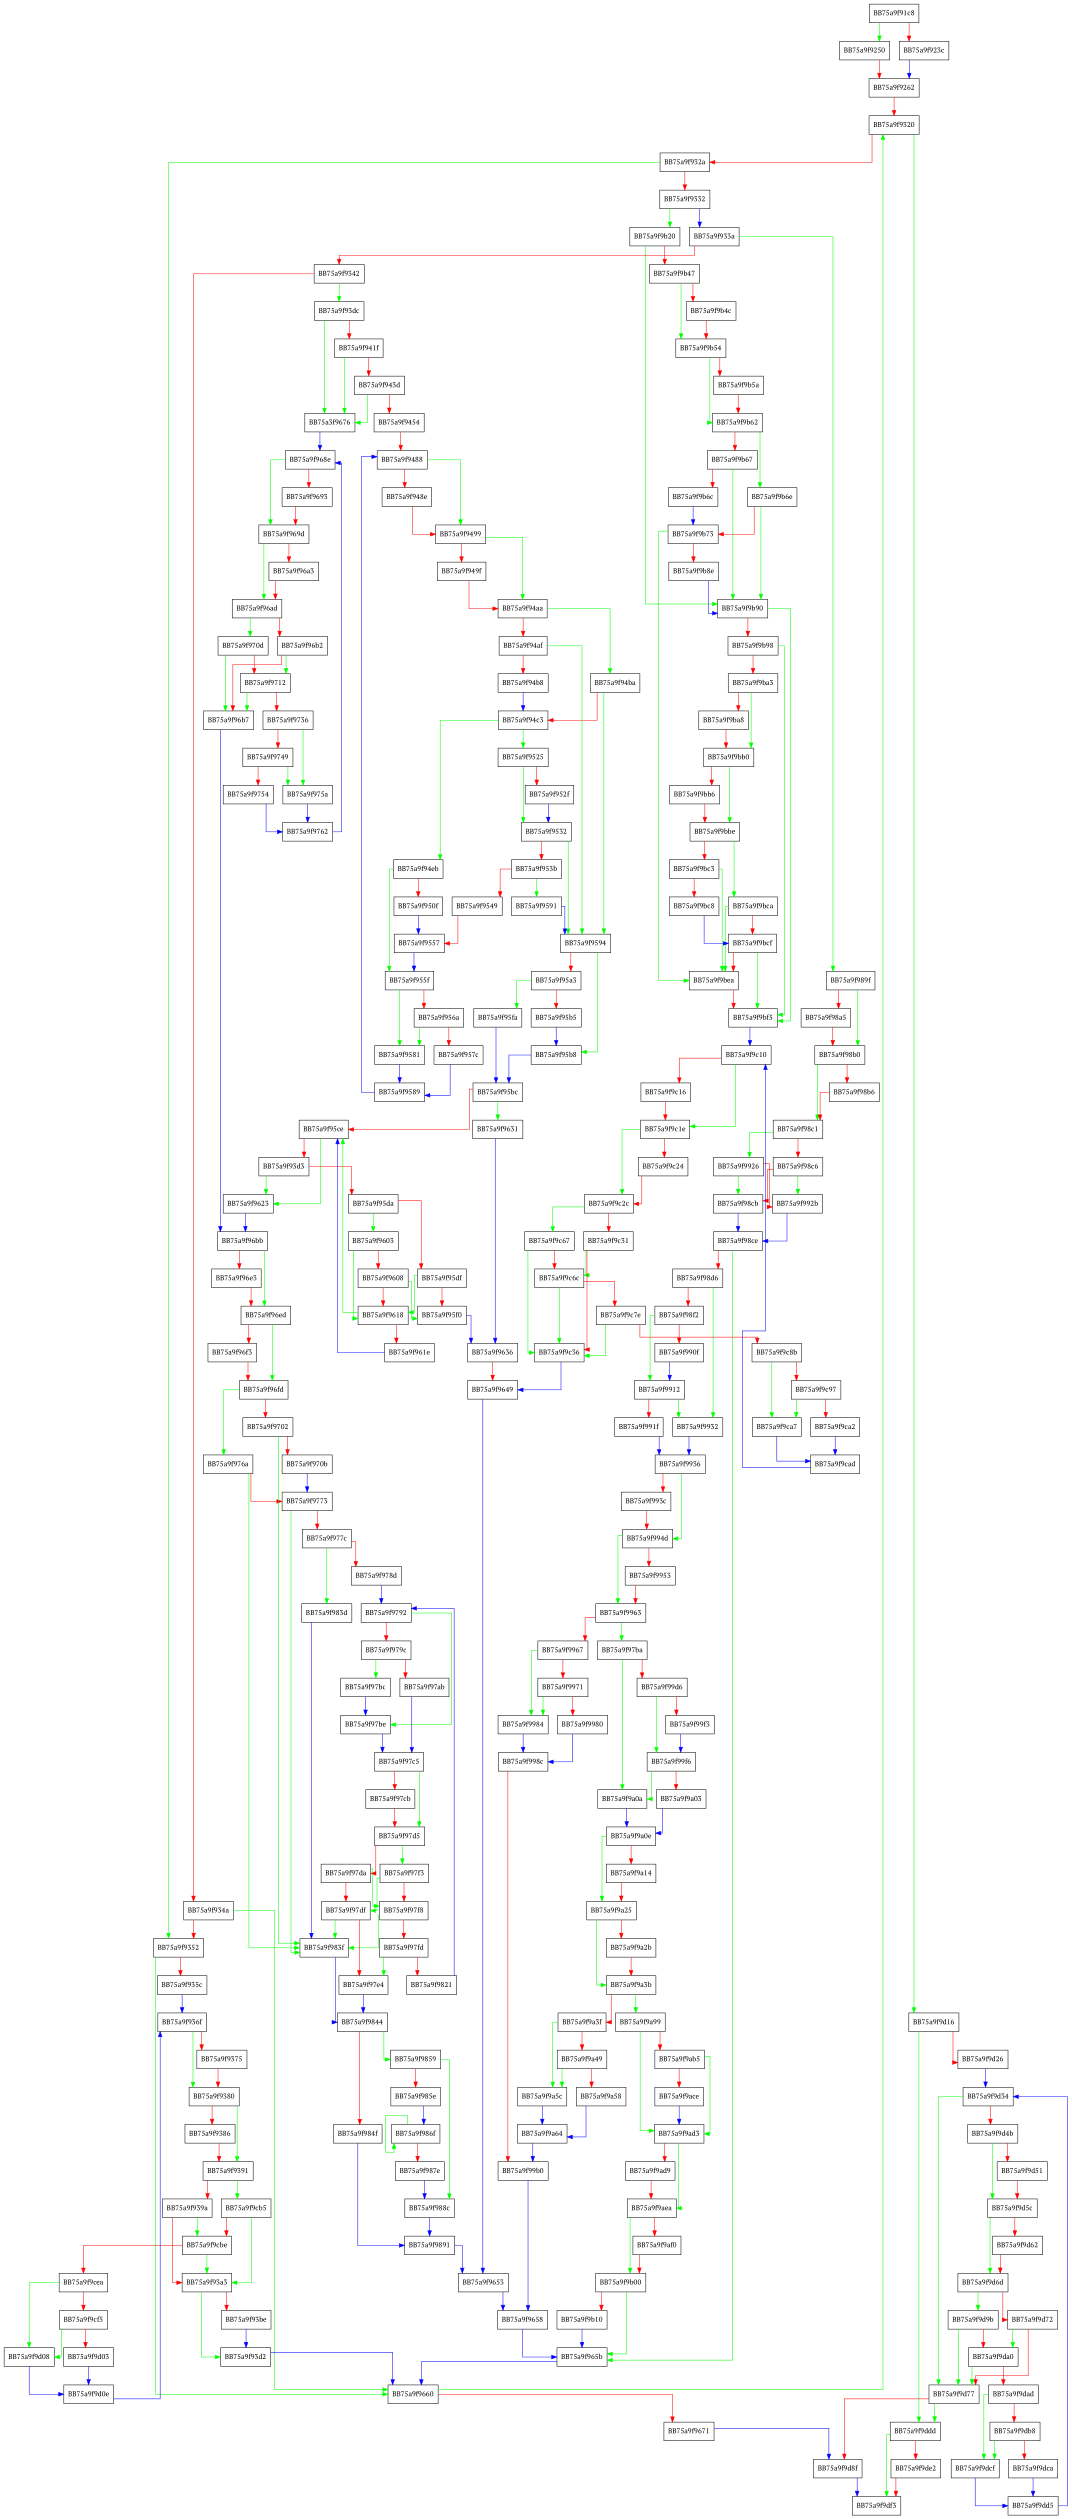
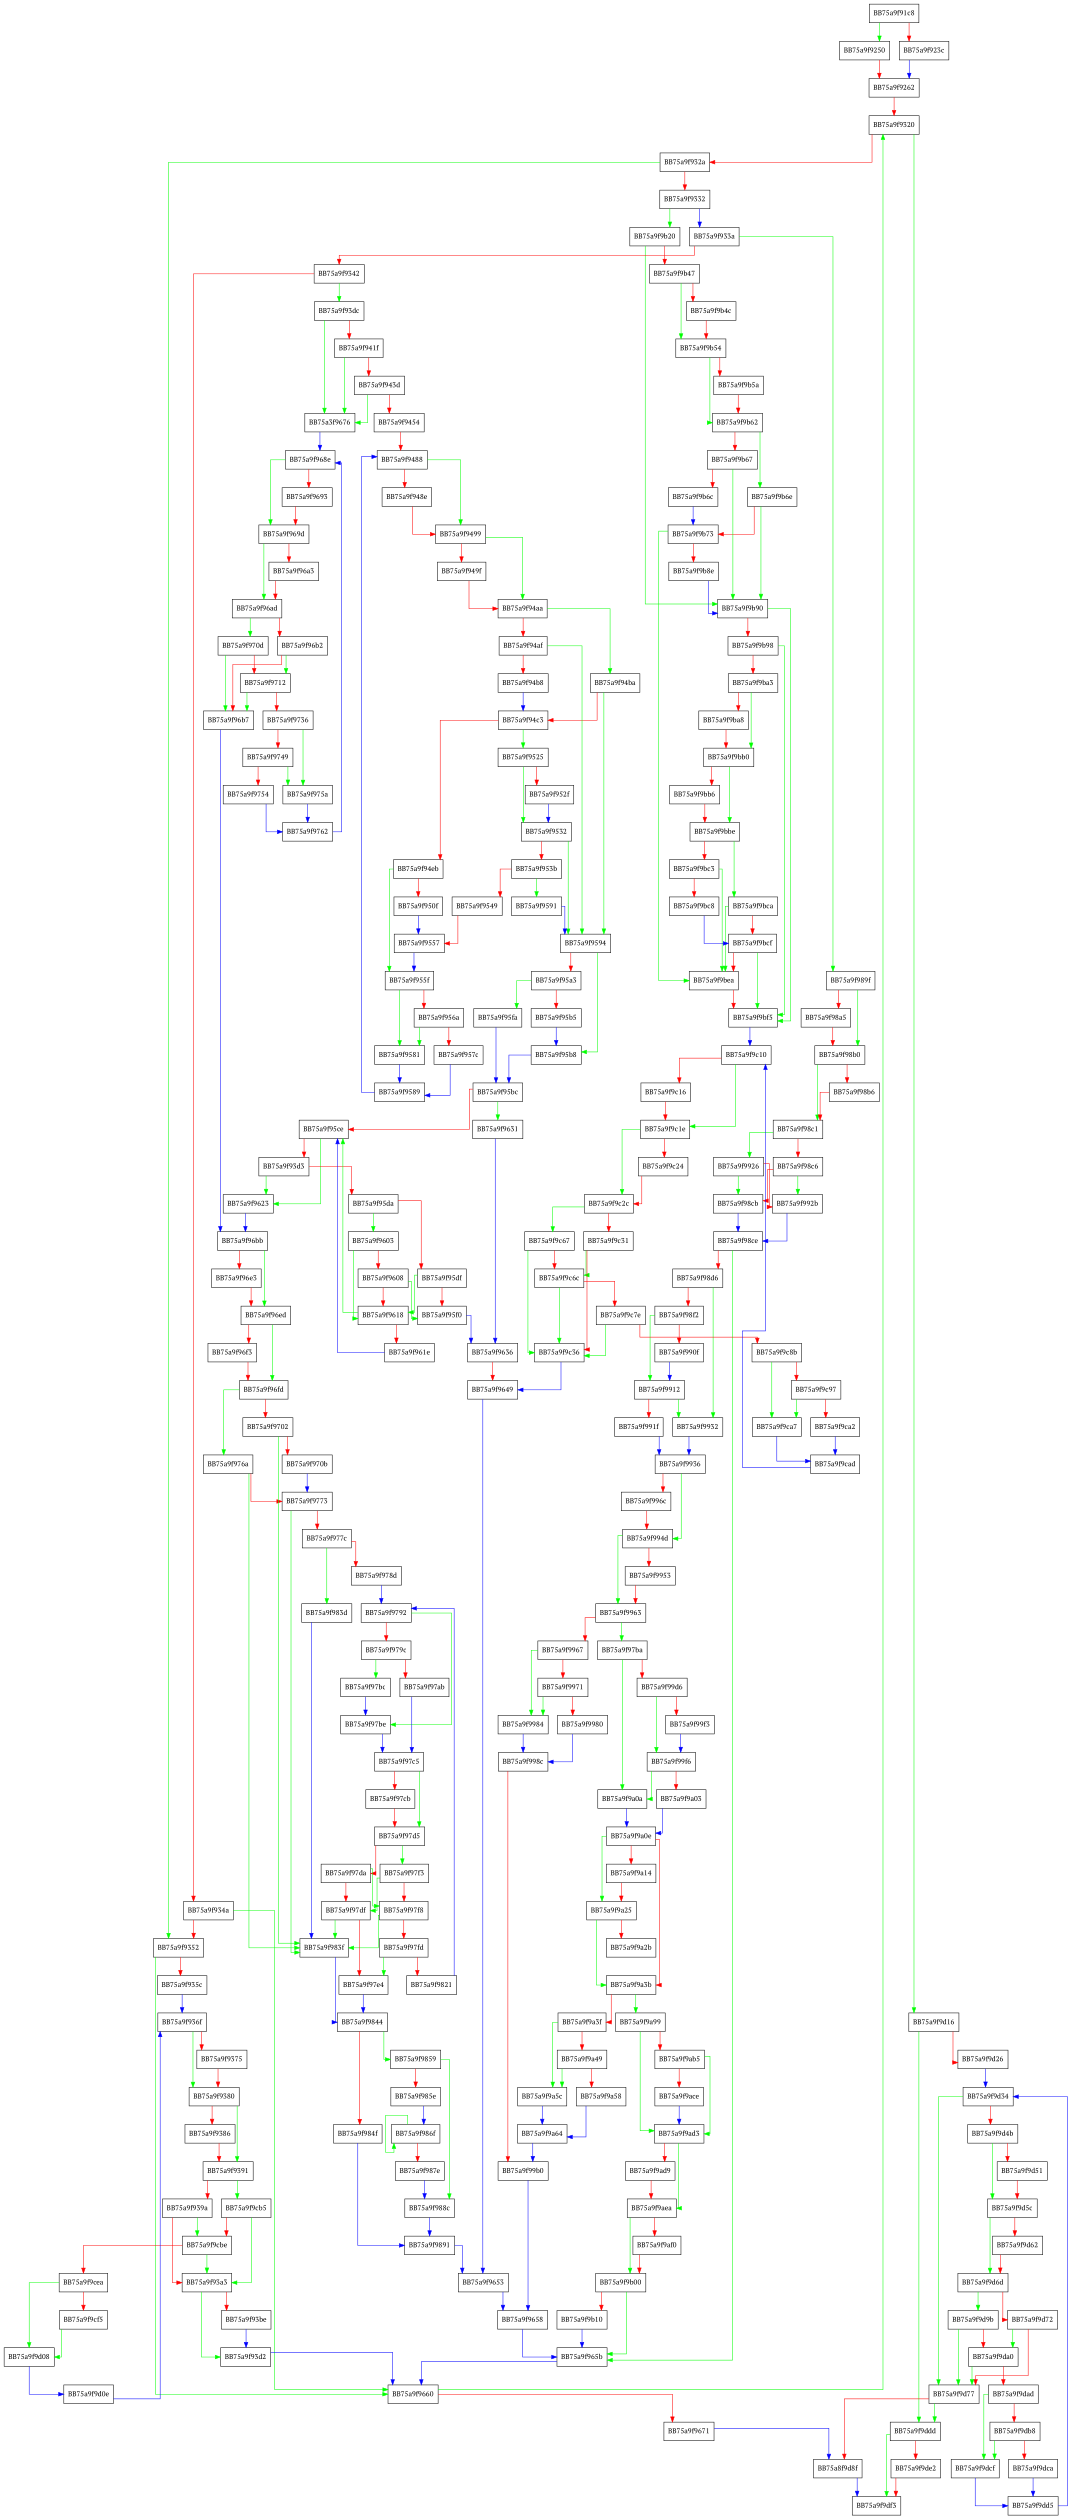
(440, 758) -> (440, 758)
(646, 1501) -> (646, 1501)
(631, 1964) -> (659, 1911)
(89, 2357) -> none
(838, 2469) -> (838, 2469)
